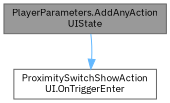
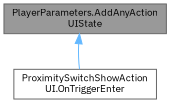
(92, 47) -> (79, 56)
